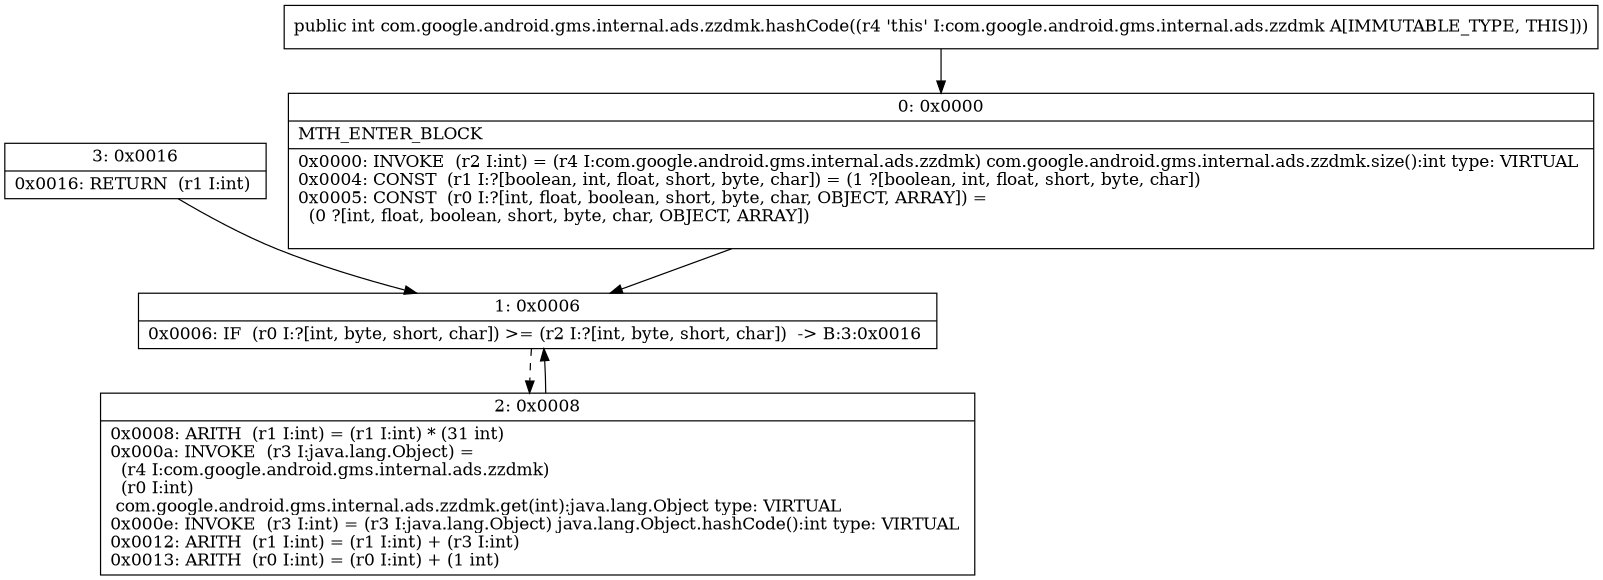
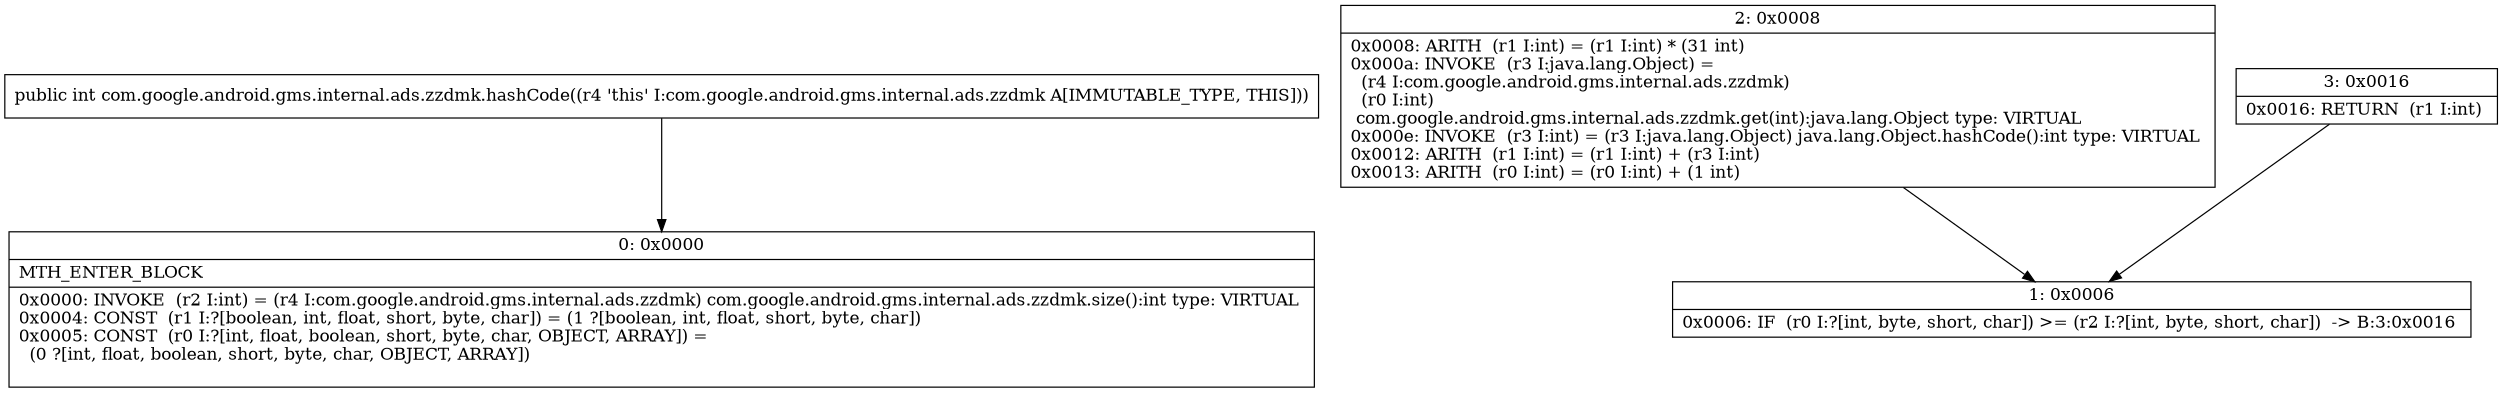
(677, 269) -> none
(530, 365) -> none
